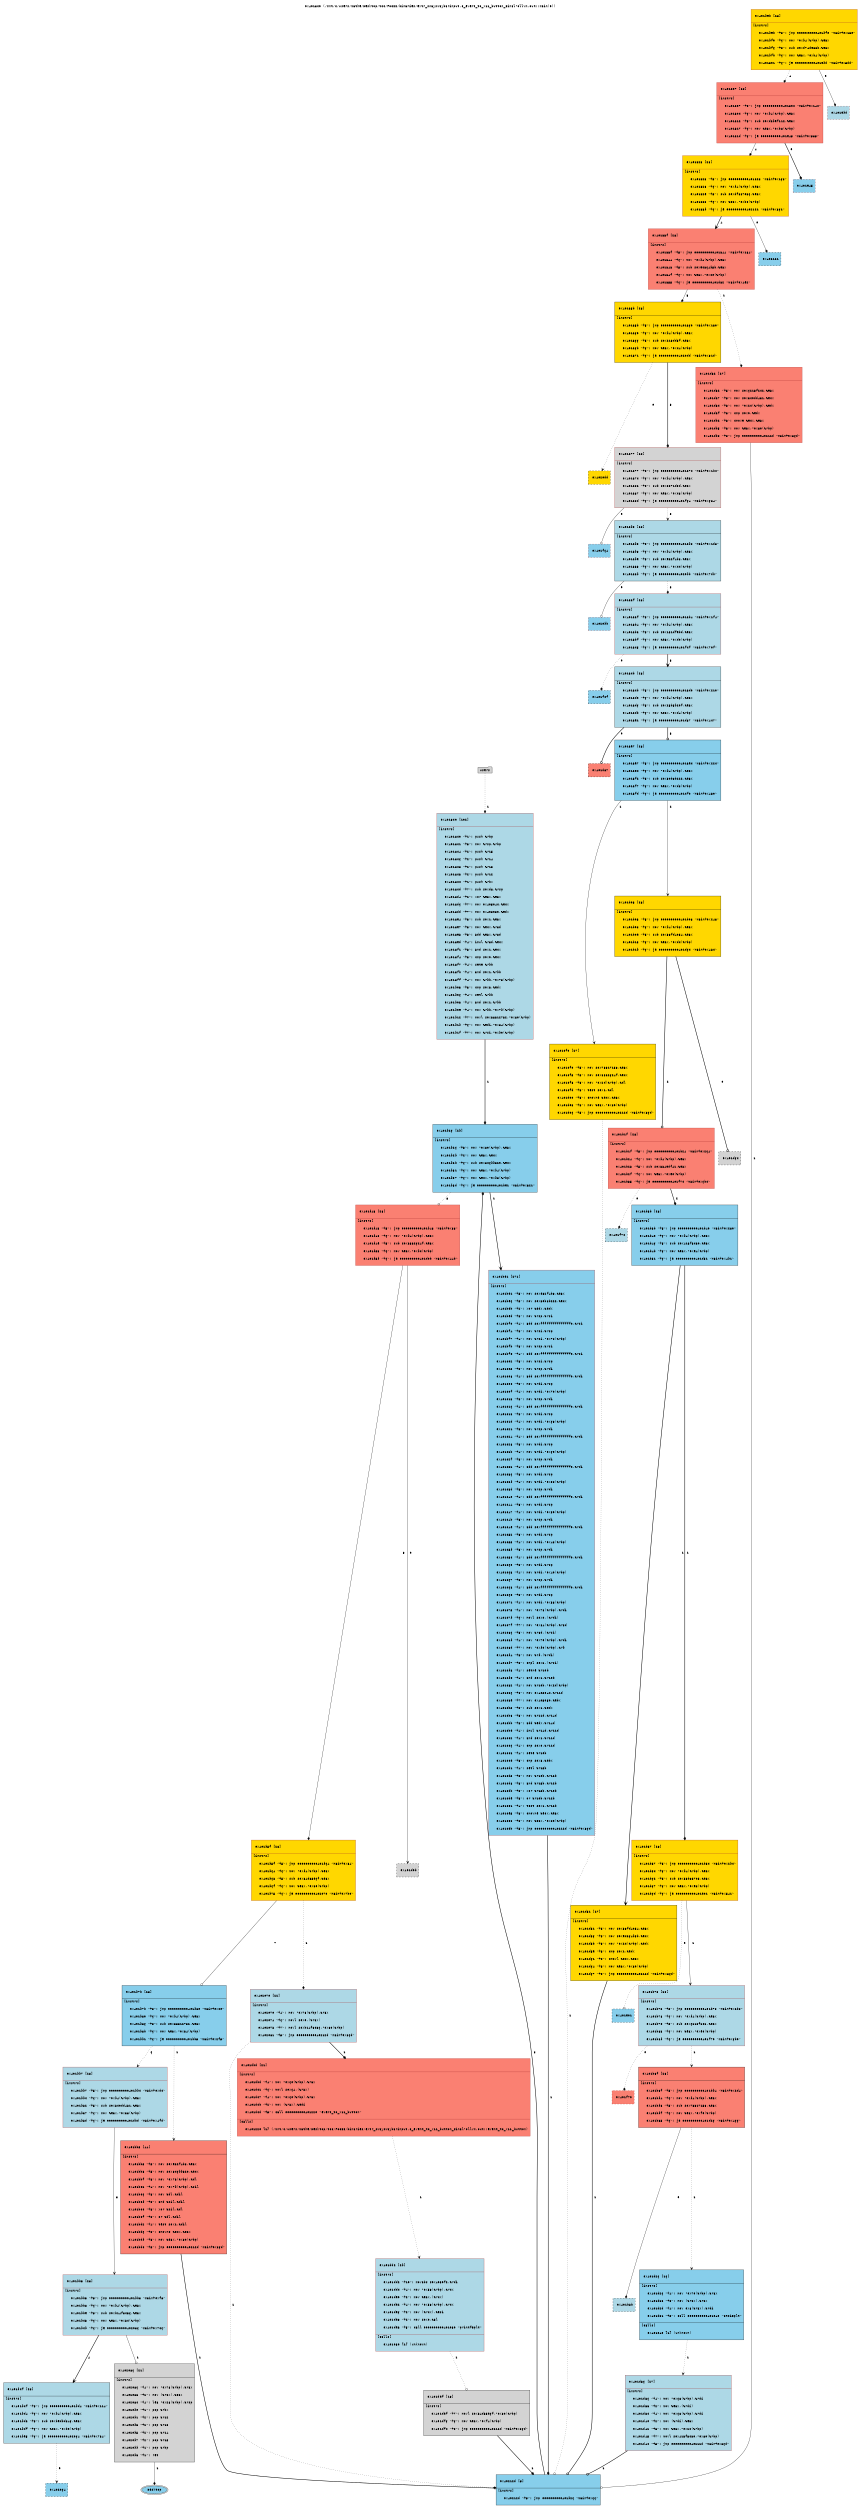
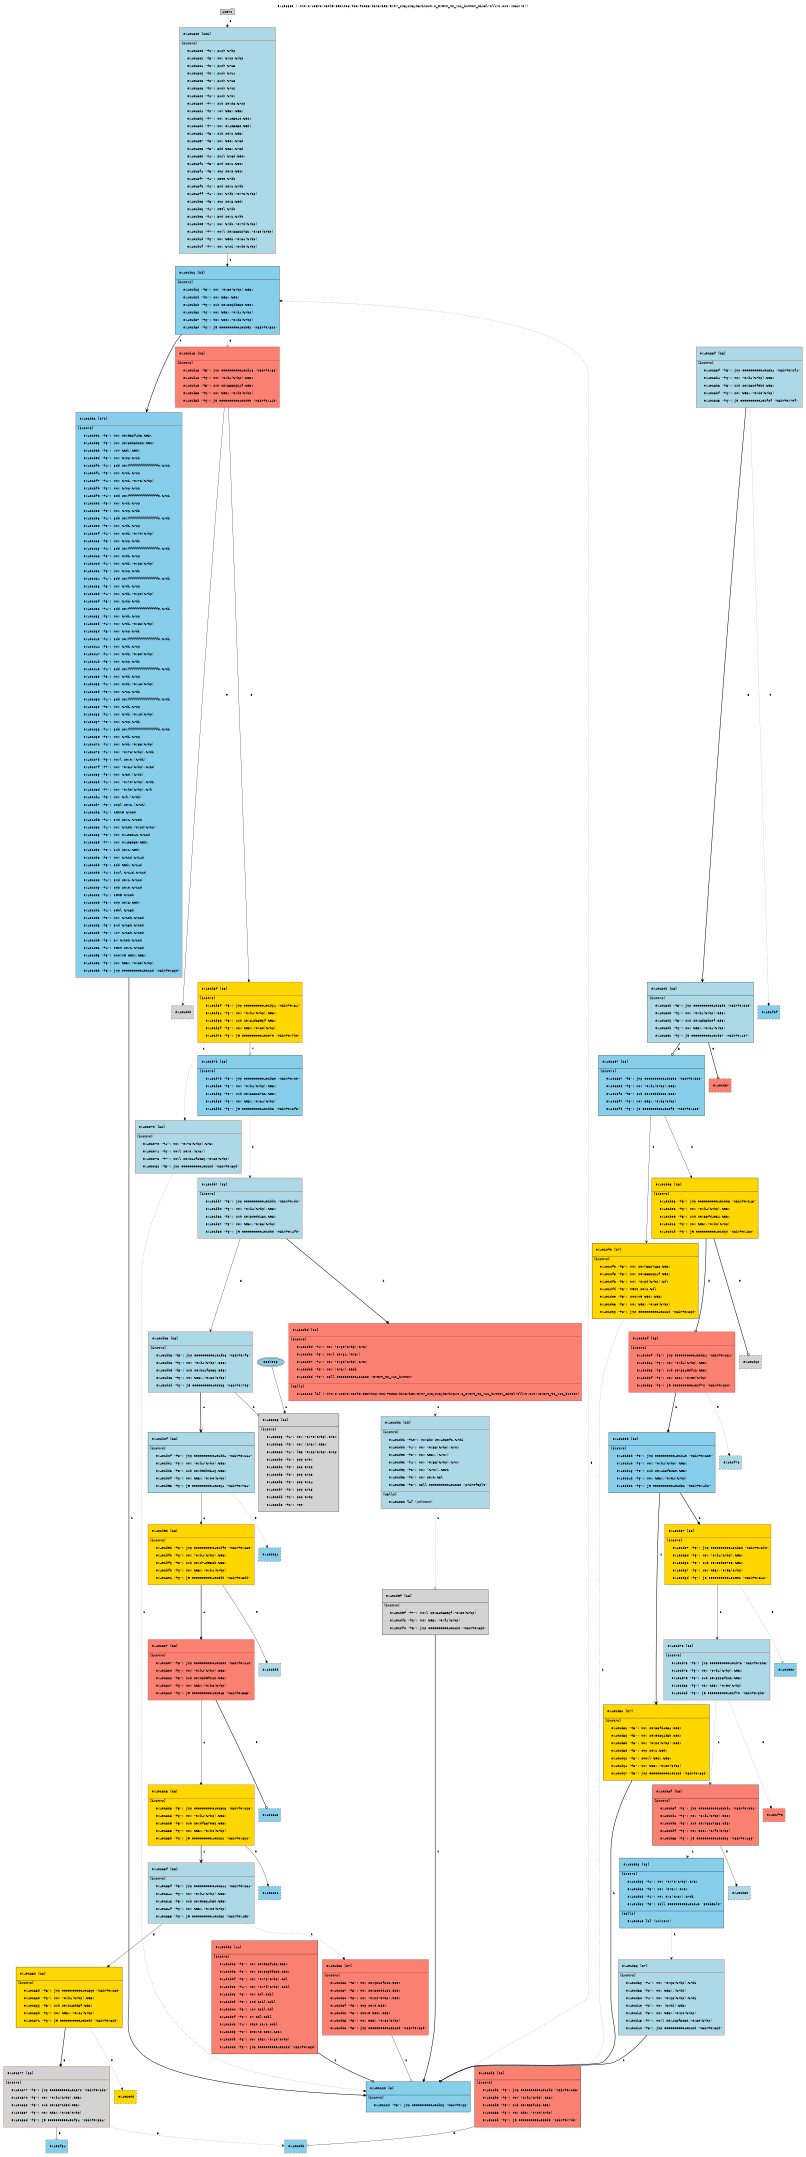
(788, 75) -> (201, 1611)
(793, 160) -> (241, 1753)
(701, 259) -> (201, 1893)
(668, 513) -> (195, 2139)
(668, 551) -> (528, 2097)
(668, 586) -> none
(485, 1080) -> (227, 258)
none -> (201, 1507)
(489, 1837) -> (589, 1106)
(336, 2049) -> (336, 1280)
(174, 2092) -> none
(154, 2472) -> (278, 1389)
